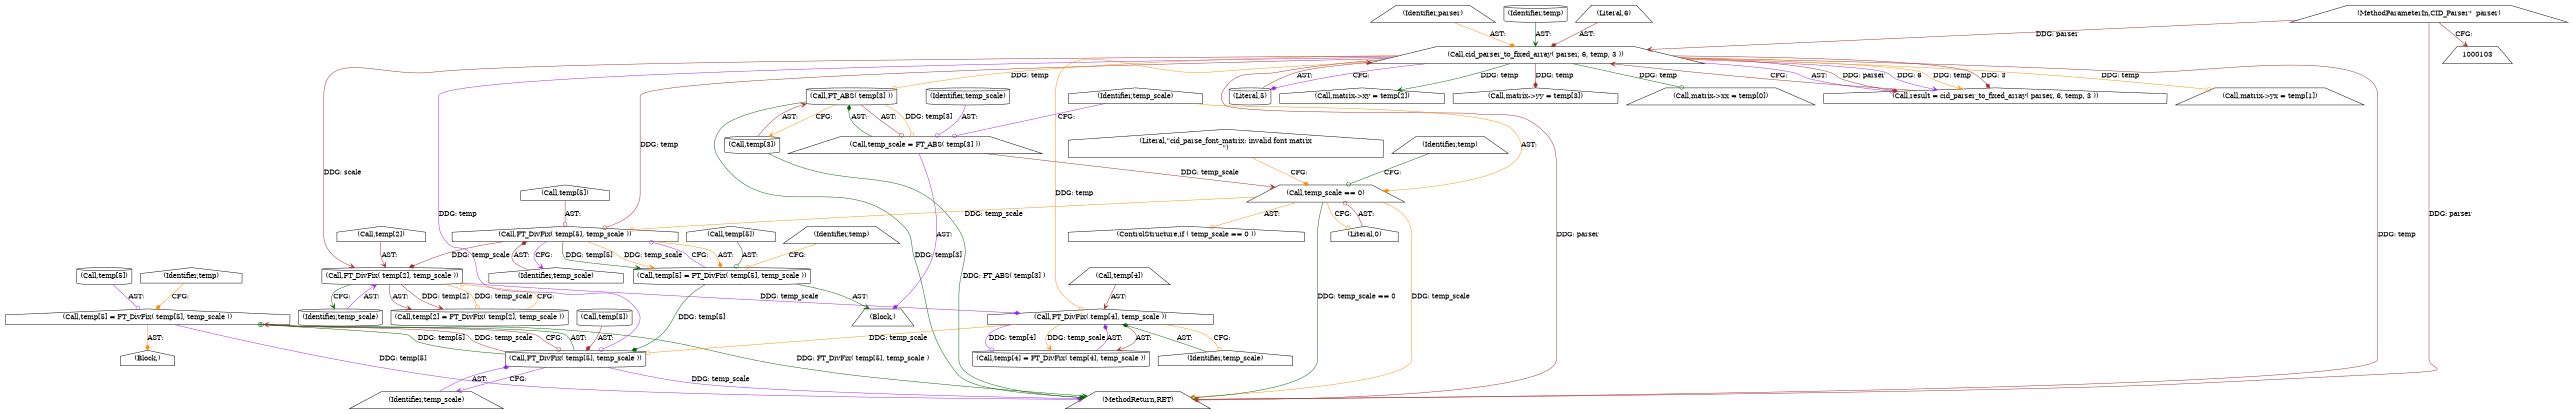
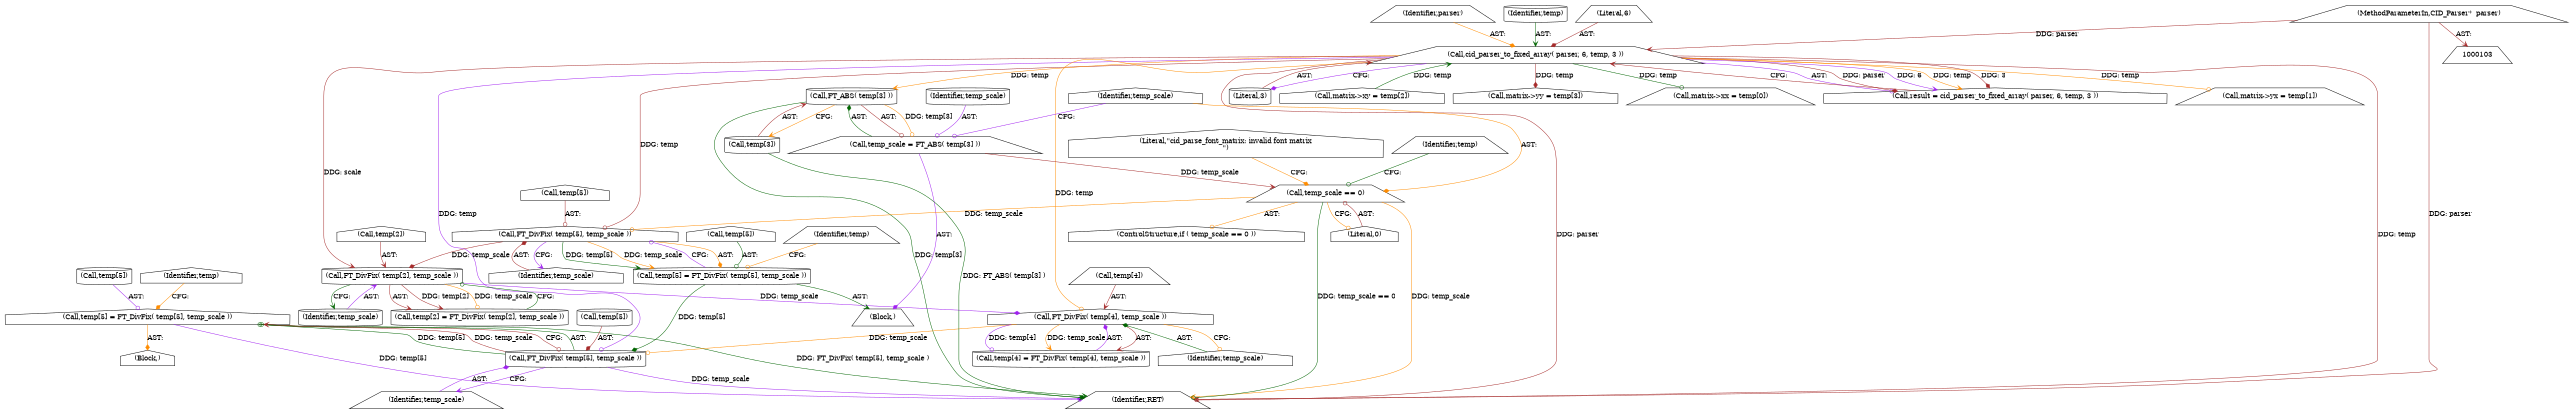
(2465, 34) -> (2465, 34)
(1148, 63) -> (1148, 63)
(1457, 79) -> (1410, 73)
(1250, 96) -> (1250, 96)
(510, 290) -> (510, 290)
(1138, 400) -> (1138, 400)
